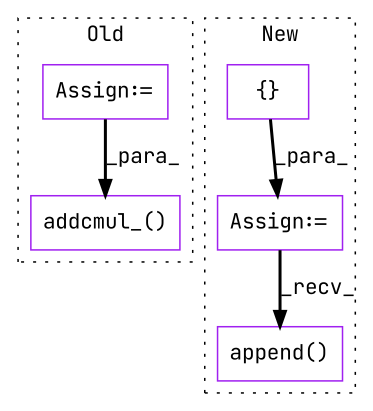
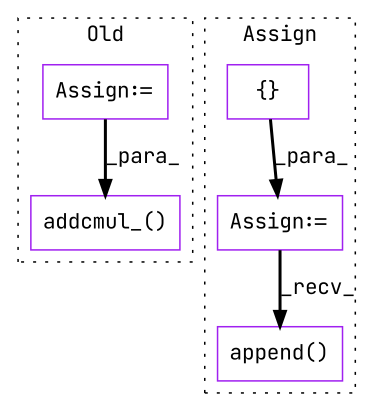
(280, 35) -> (280, 35)
